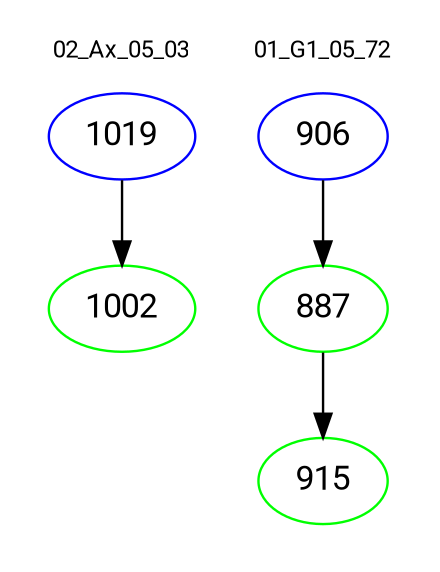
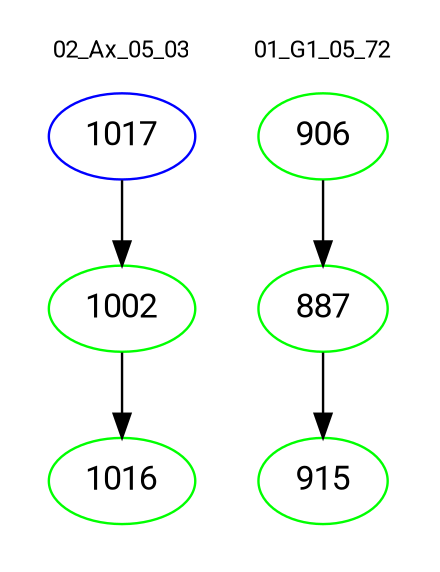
(122, 136) -> (122, 136)
(323, 136) -> (323, 136)
none -> (122, 481)
